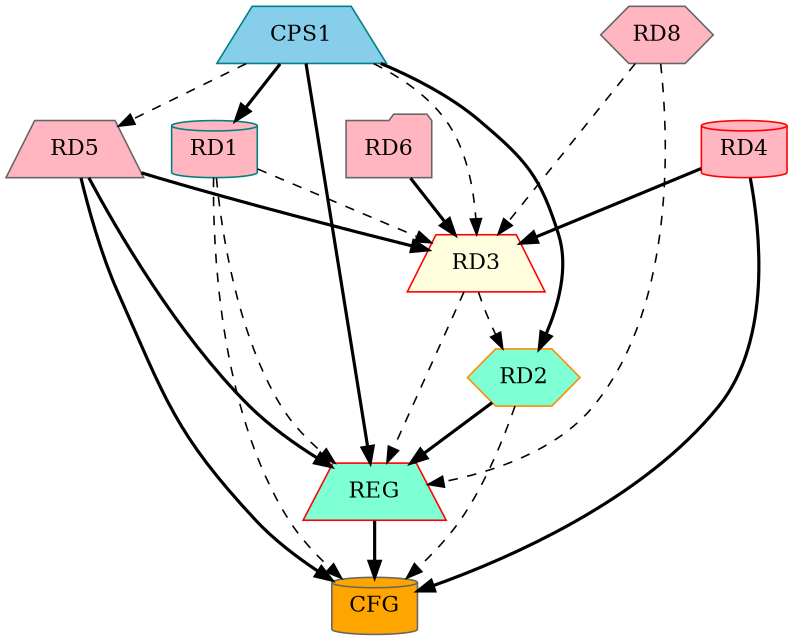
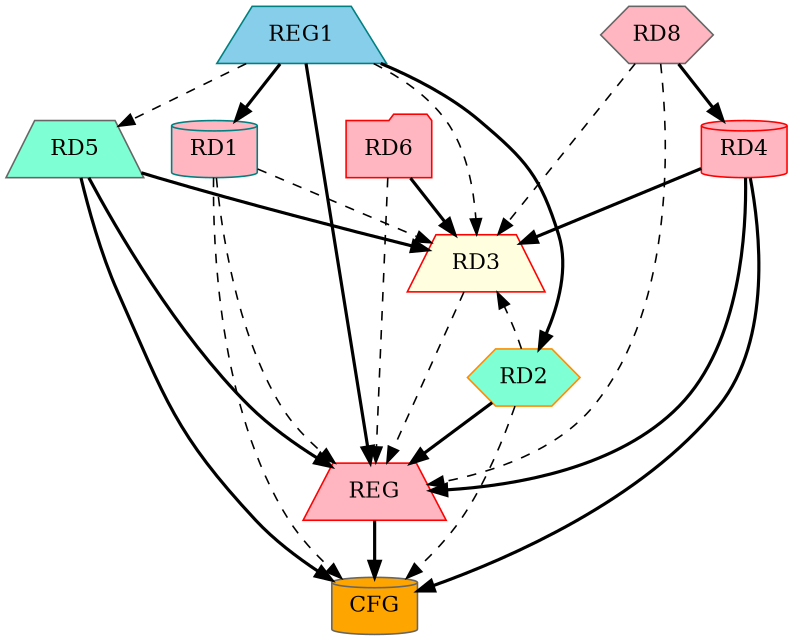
(302, 35) -> (302, 35)
none -> (696, 86)
(75, 149) -> (75, 149)
(389, 149) -> (389, 149)
none -> (382, 312)
(486, 314) -> (514, 328)
none -> (676, 409)
(375, 492) -> (375, 492)
